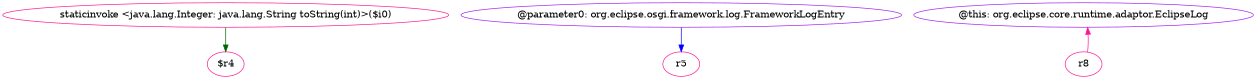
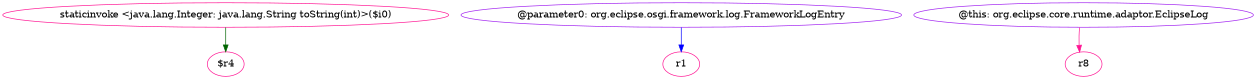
(1088, 43) -> (1079, 36)
(681, 64) -> (681, 64)
